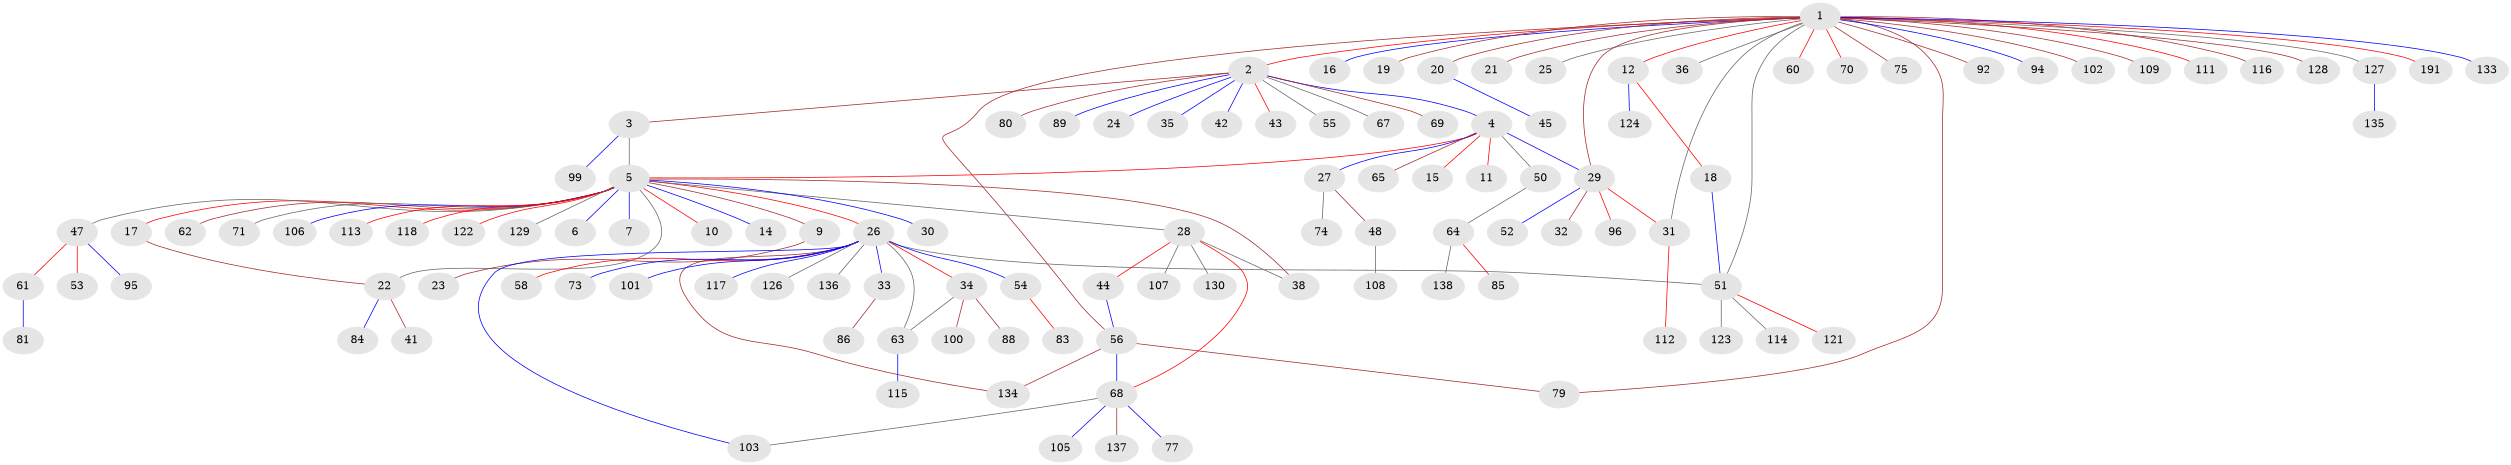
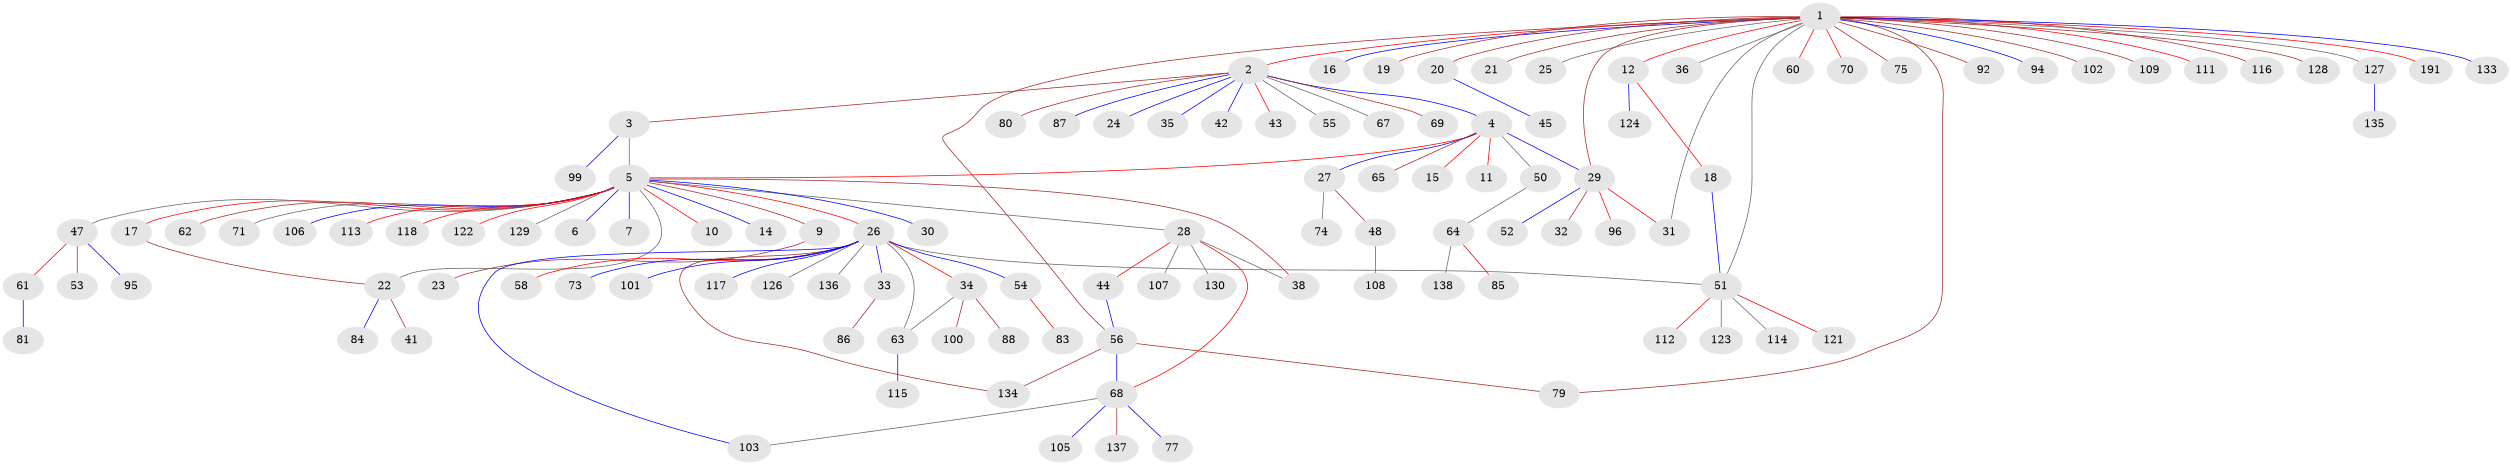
(1060, 124) -> (1060, 124)
(1667, 286) -> (1693, 313)
